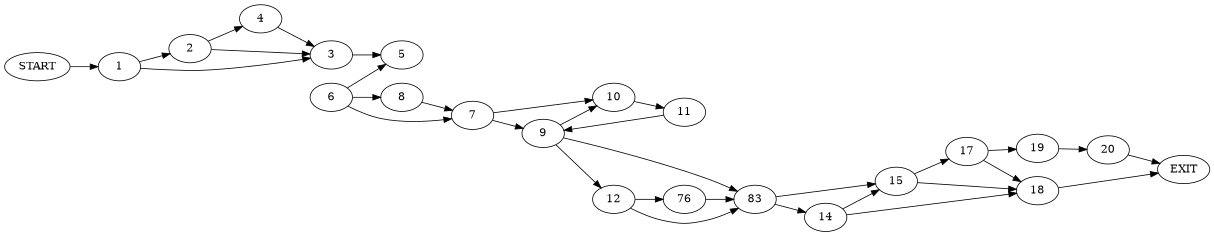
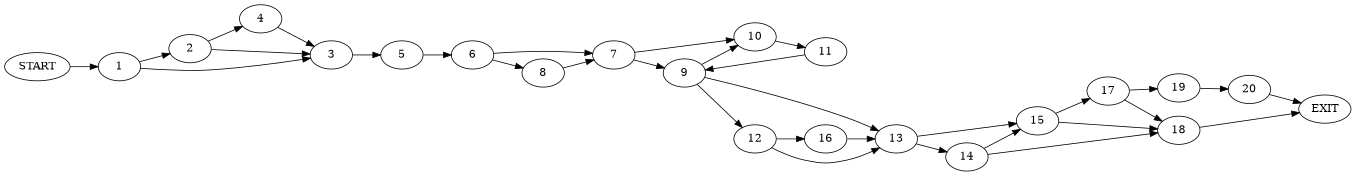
(363, 78) -> (433, 55)
(684, 199) -> (826, 139)
(755, 199) -> (896, 139)
